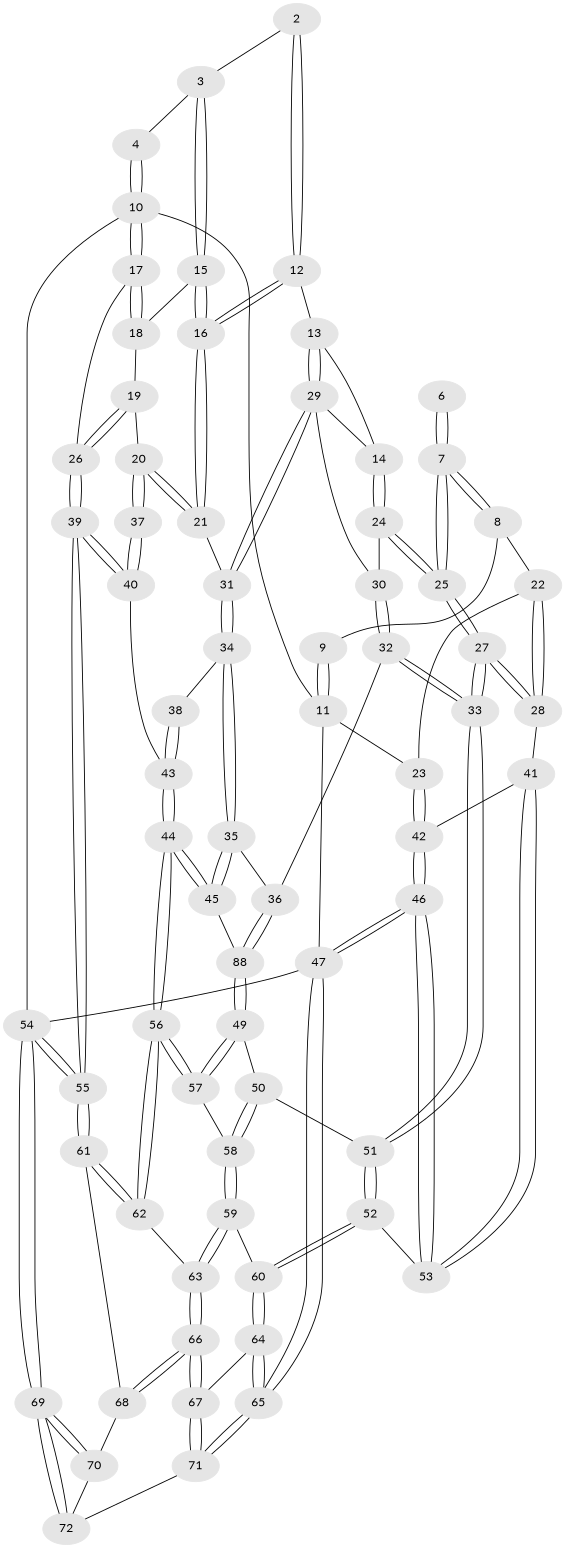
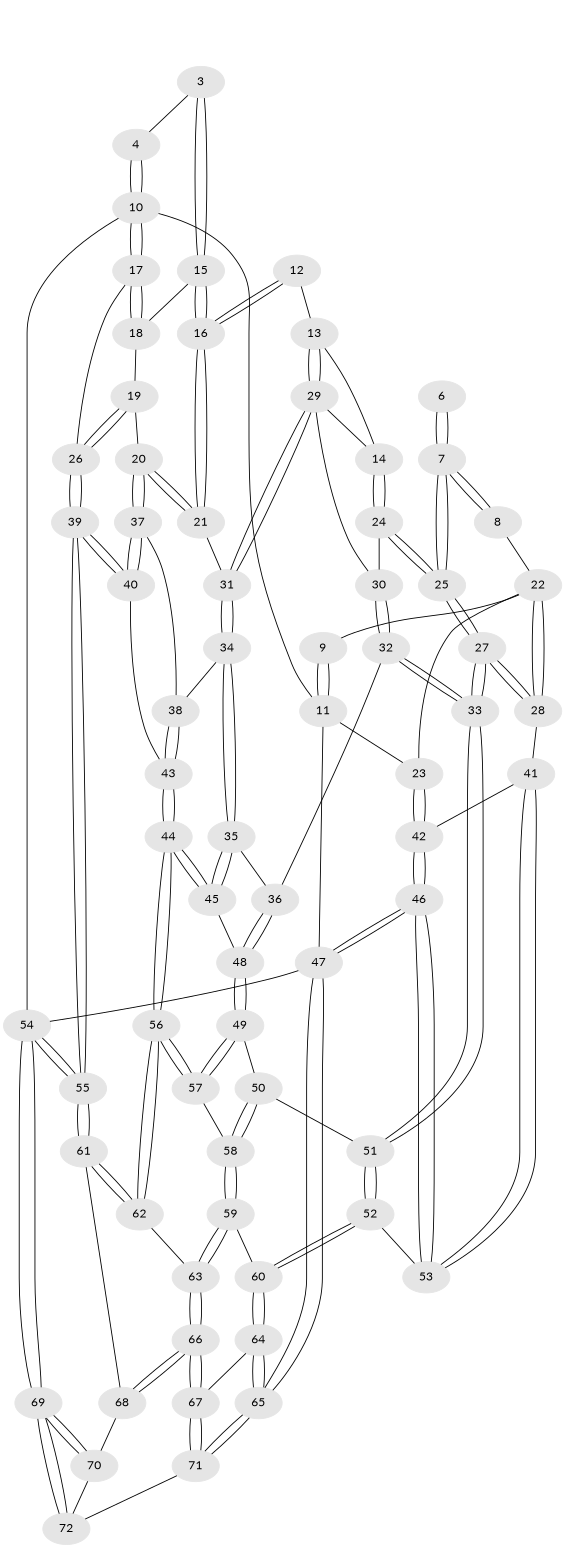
(297, 19) -> none
none -> (172, 614)
(443, 620) -> (430, 616)
(240, 963) -> (240, 963)
